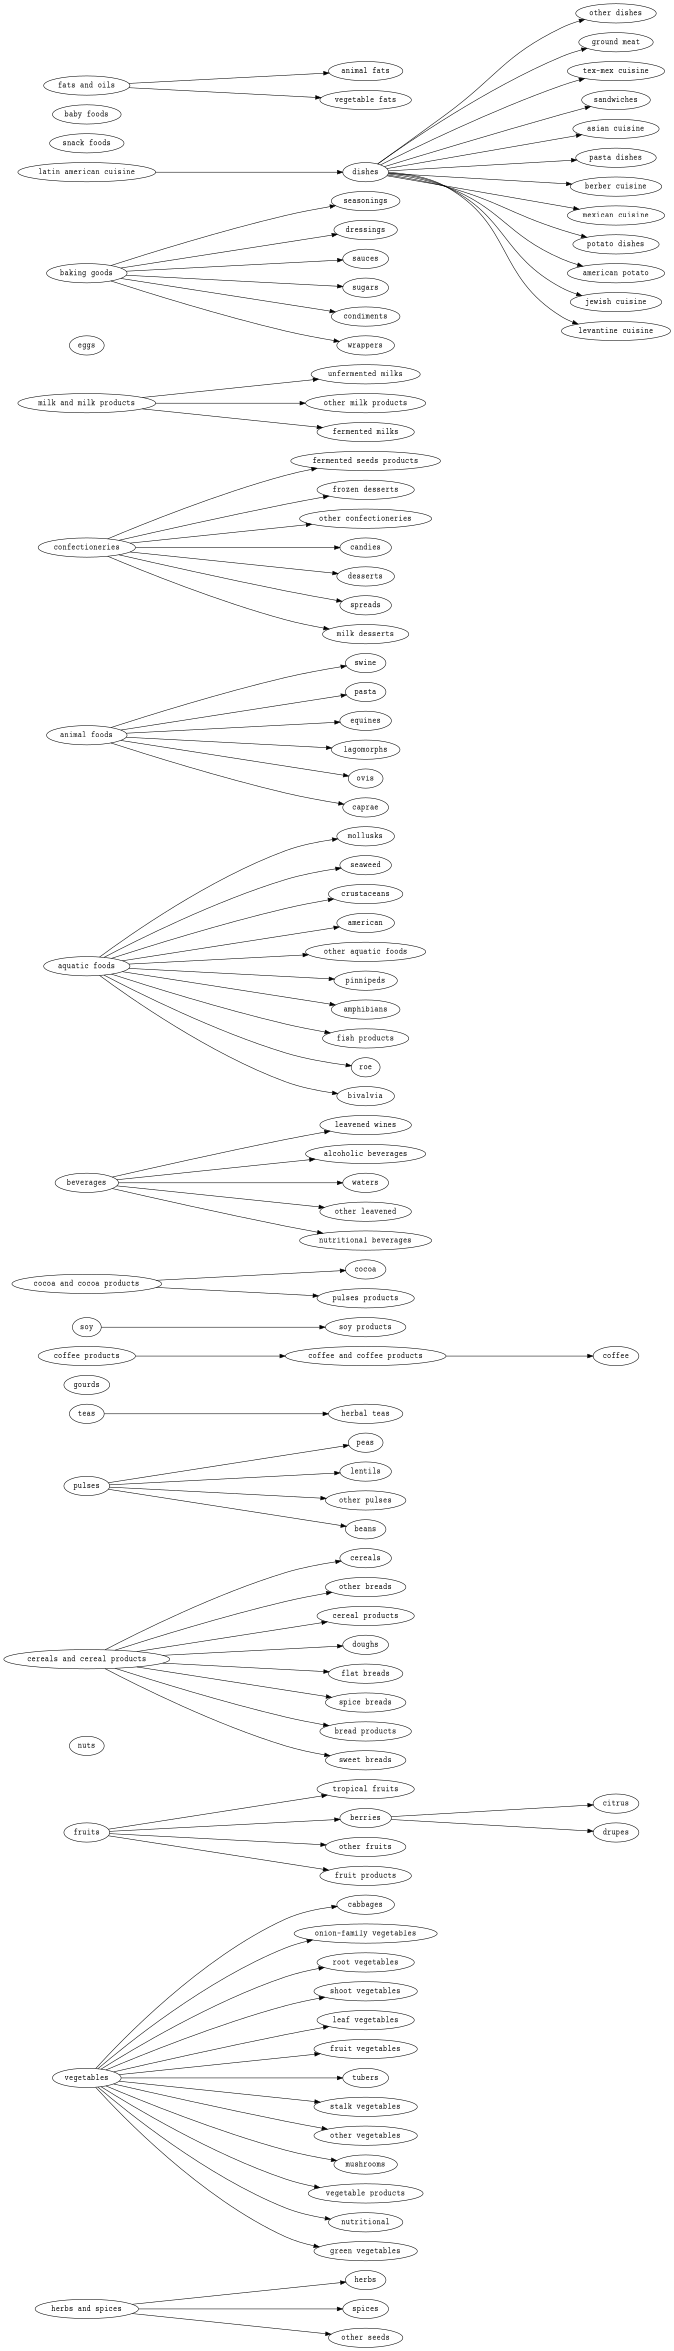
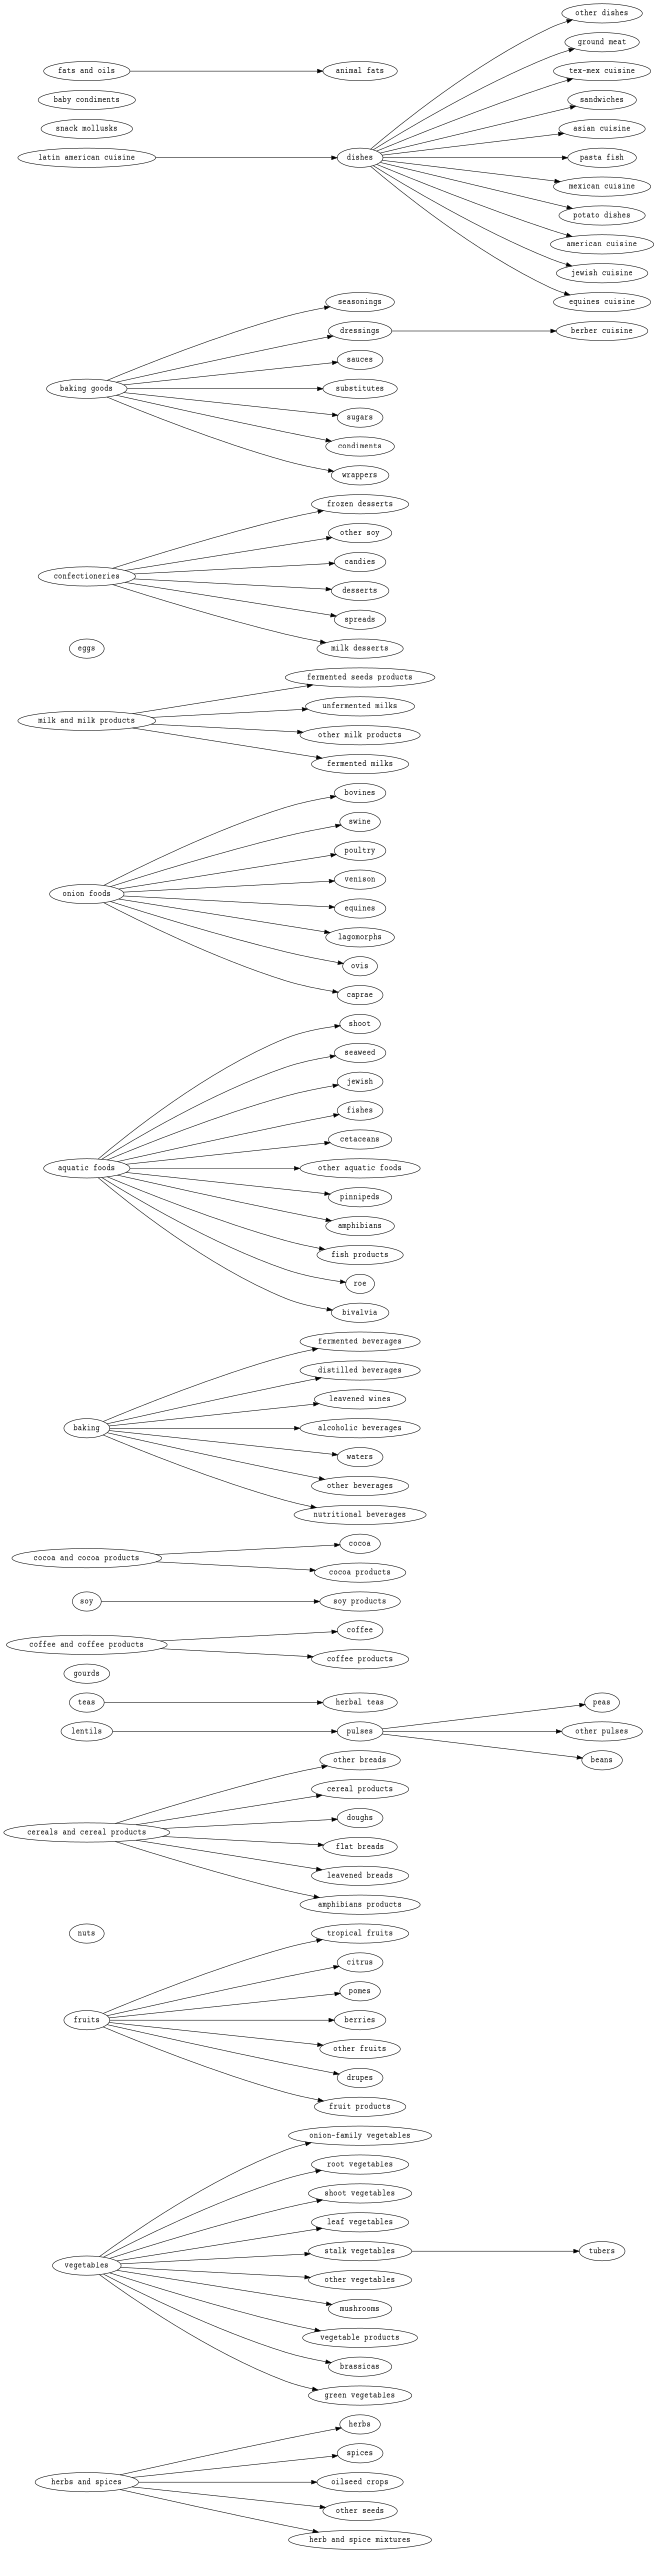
(366, 100) -> none
(87, 114) -> (87, 100)
(87, 143) -> (87, 129)
(616, 158) -> (602, 158)
(477, 179) -> (471, 331)
(616, 273) -> (602, 244)
(616, 331) -> (602, 302)
none -> (360, 389)
(208, 500) -> (220, 700)
(366, 519) -> (360, 533)
(366, 692) -> (360, 880)
(87, 735) -> (87, 894)
none -> (360, 793)
(366, 836) -> (360, 1024)
none -> (360, 851)
(366, 894) -> (360, 1082)
(366, 923) -> (360, 1139)
none -> (360, 1111)
(87, 1183) -> (87, 1428)
(366, 1212) -> (360, 1486)
(366, 1298) -> (360, 1573)
none -> (360, 1342)
(208, 1356) -> (234, 1653)
none -> (360, 1370)
(222, 1479) -> (222, 1731)
(366, 1558) -> none
(366, 1703) -> (360, 1876)
(366, 1731) -> (360, 1905)
(366, 1760) -> none
(489, 1811) -> (220, 1991)
(489, 1825) -> (220, 2050)
(366, 1905) -> none
none -> (360, 1991)
(366, 2049) -> none
(229, 2078) -> (493, 2251)
(366, 2222) -> (360, 2367)
none -> (360, 2482)
none -> (360, 2540)
